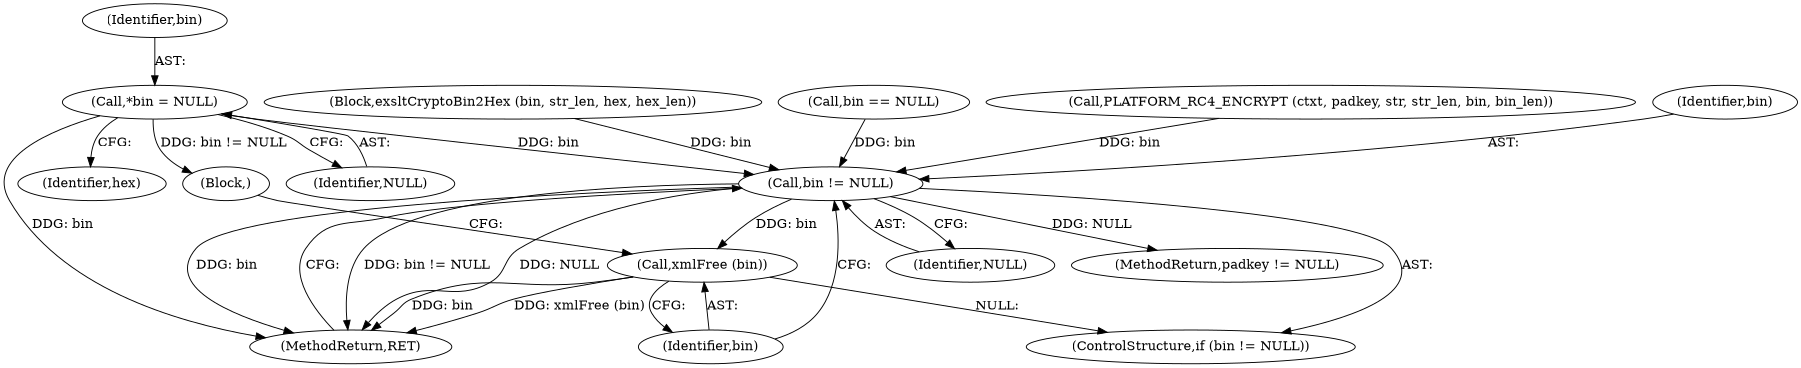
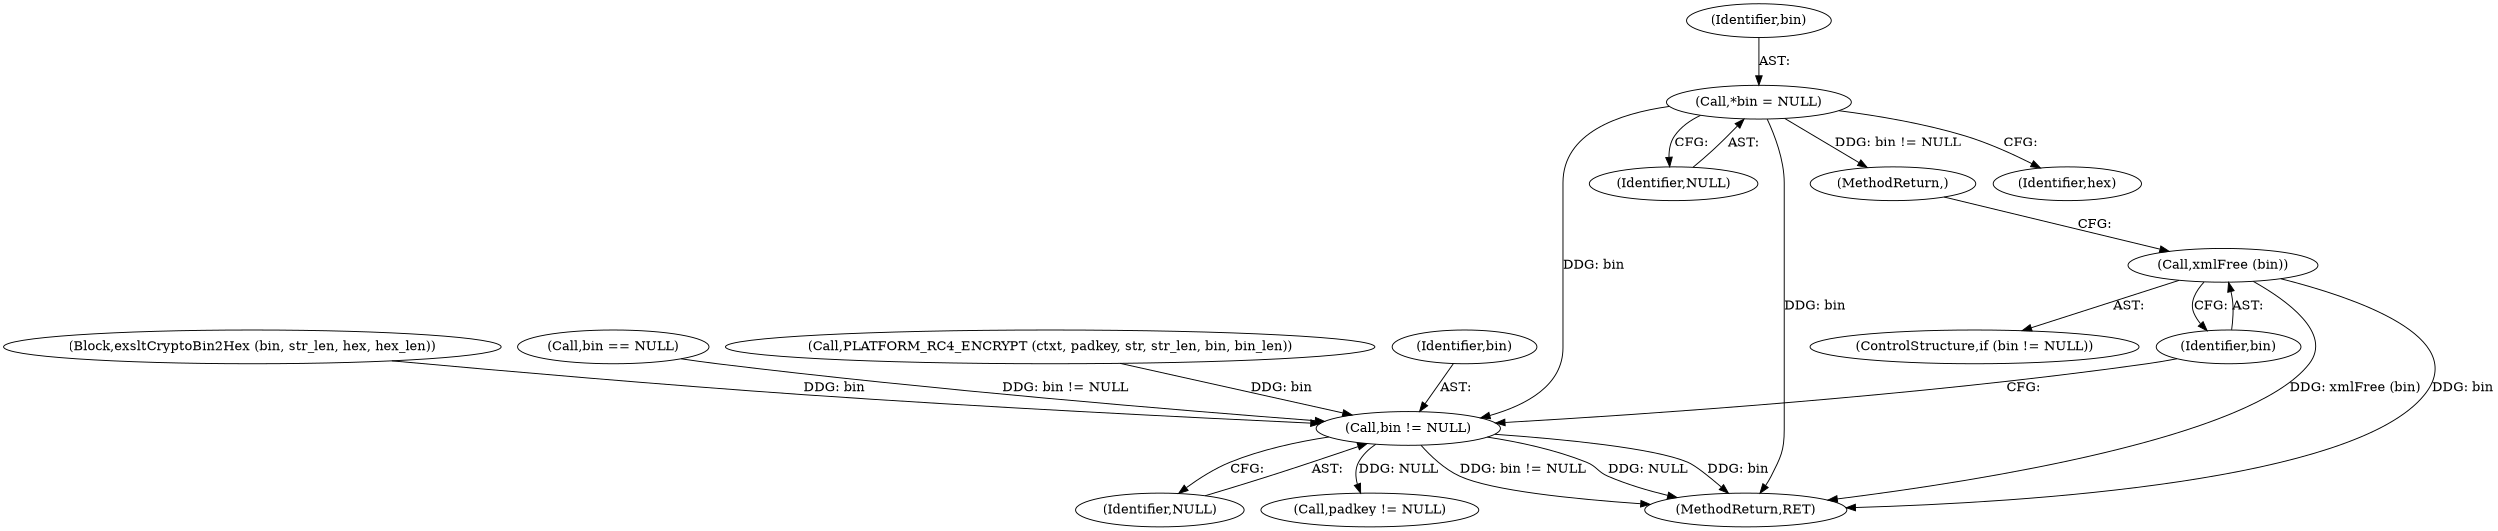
(885, 143) -> (1066, 388)
(226, 184) -> (1893, 184)
(415, 212) -> none
(1236, 212) -> none
(756, 217) -> none
(1227, 265) -> (1370, 510)
(1000, 306) -> (2131, 306)
